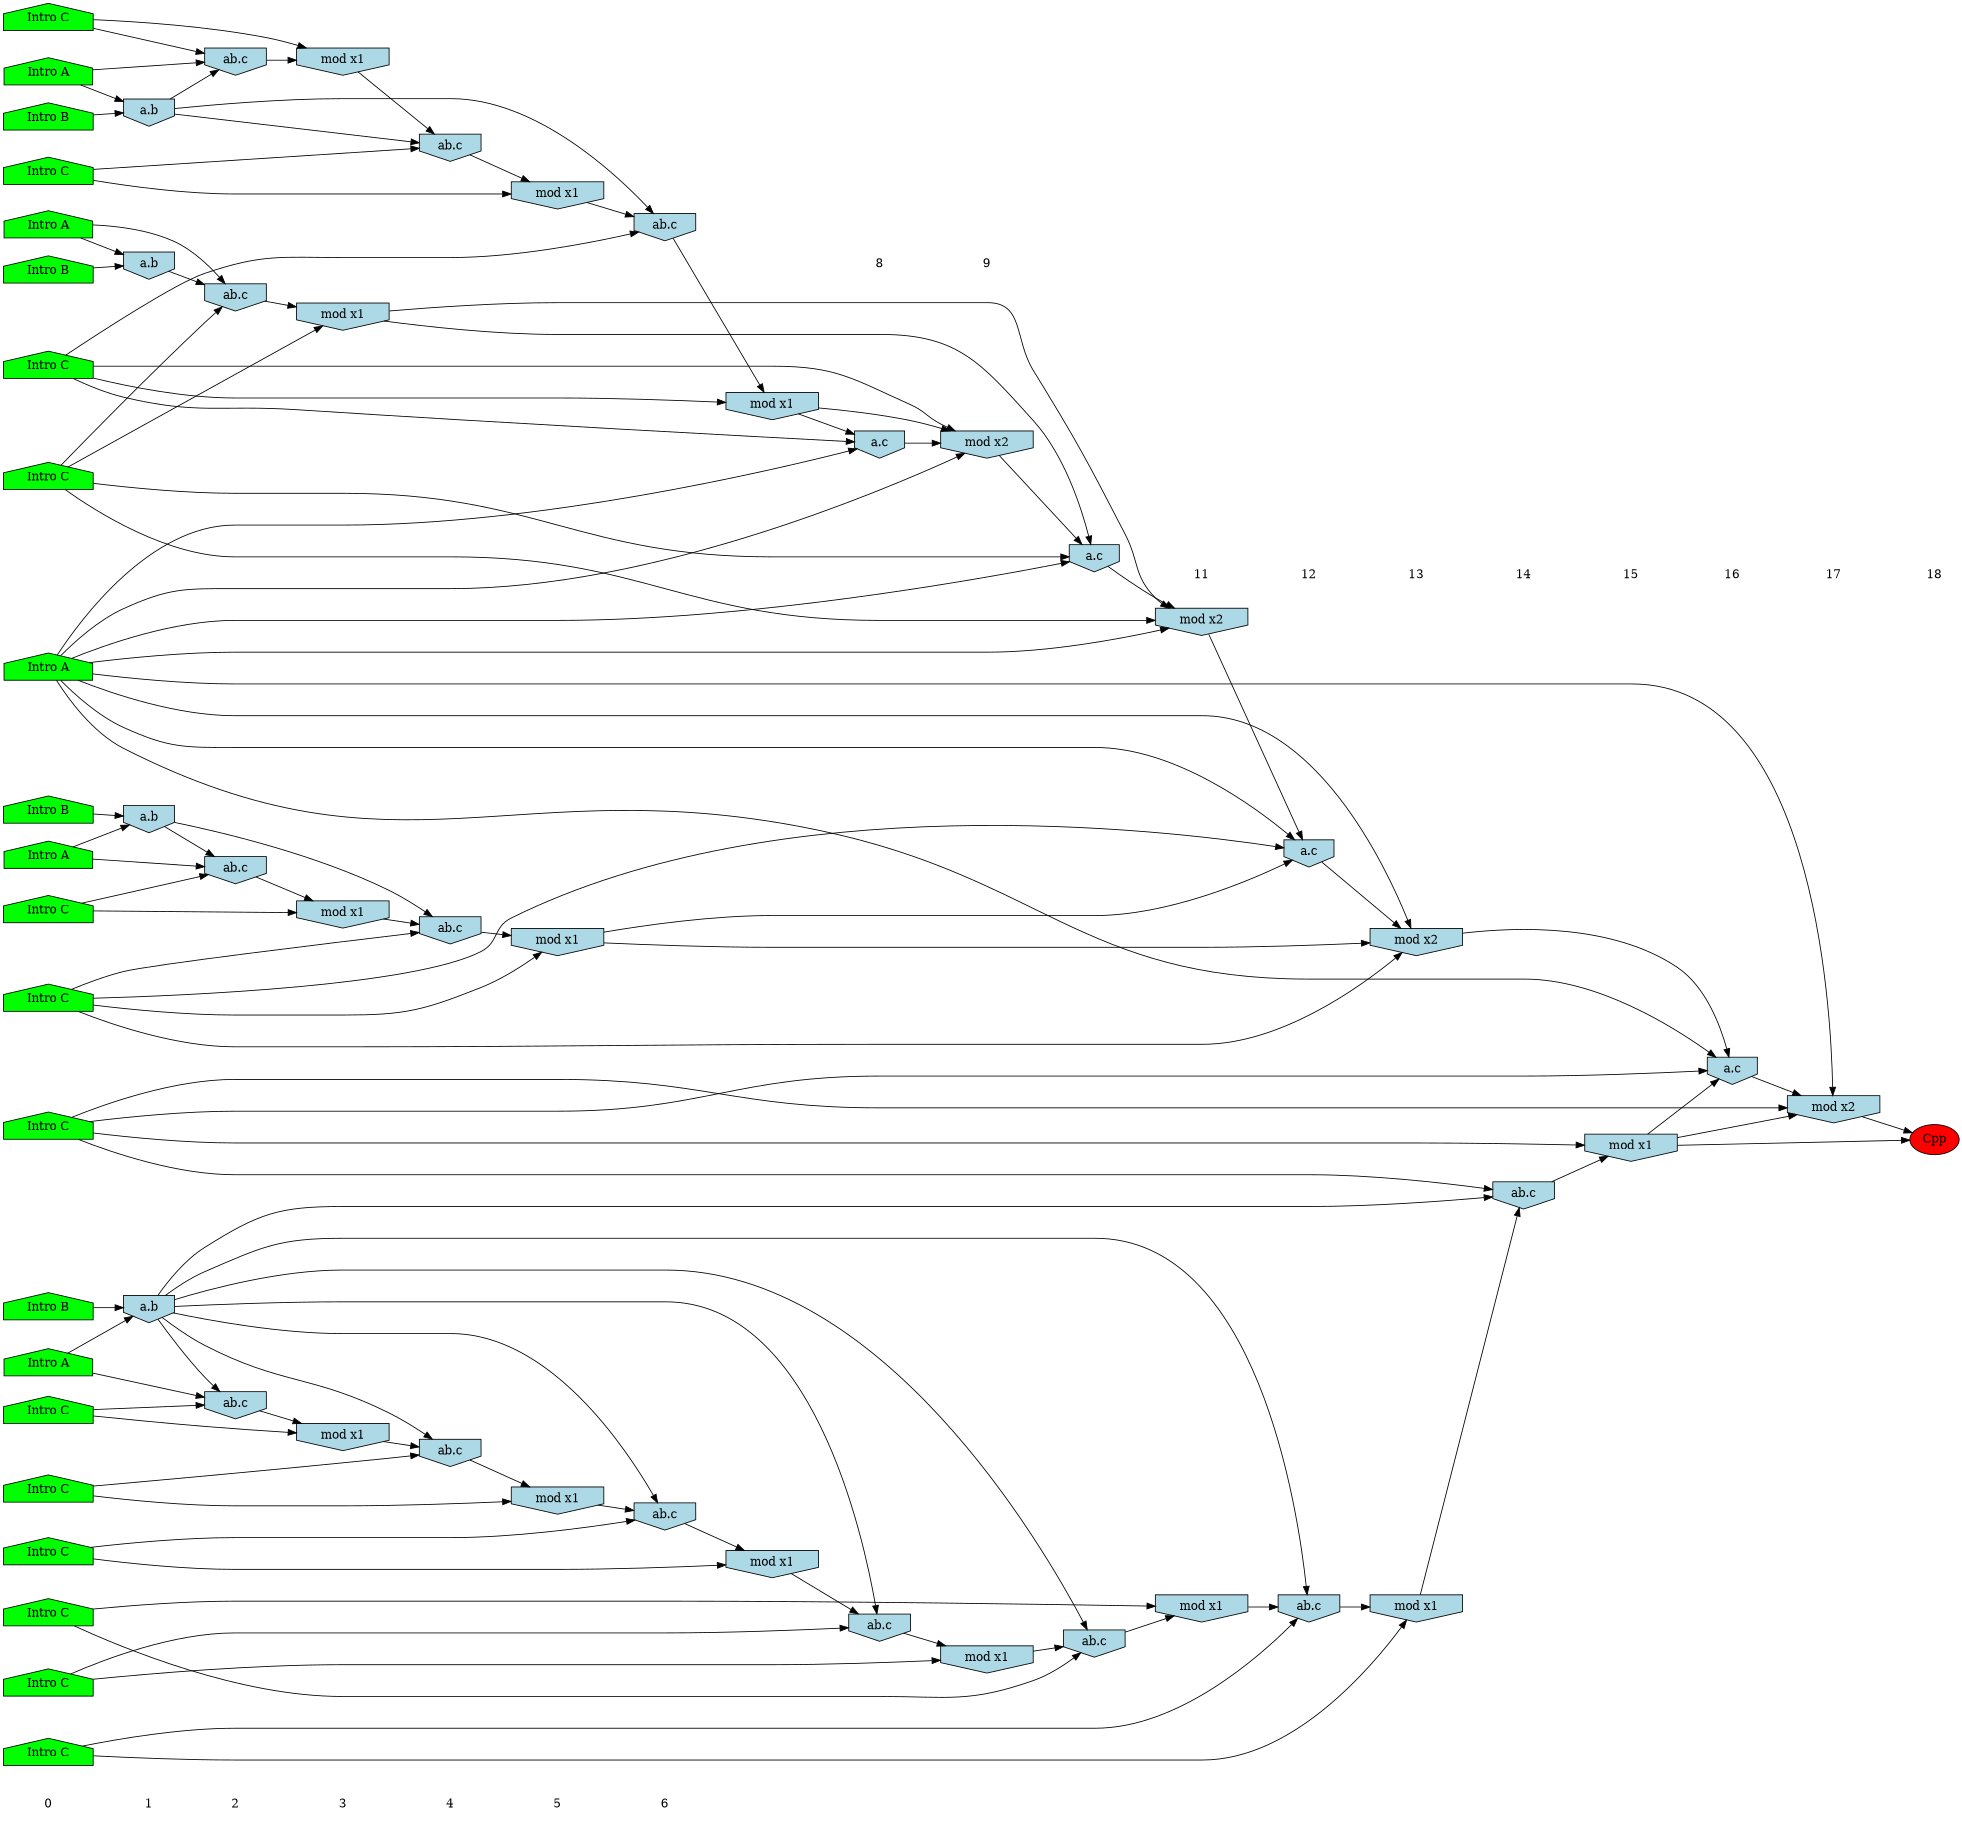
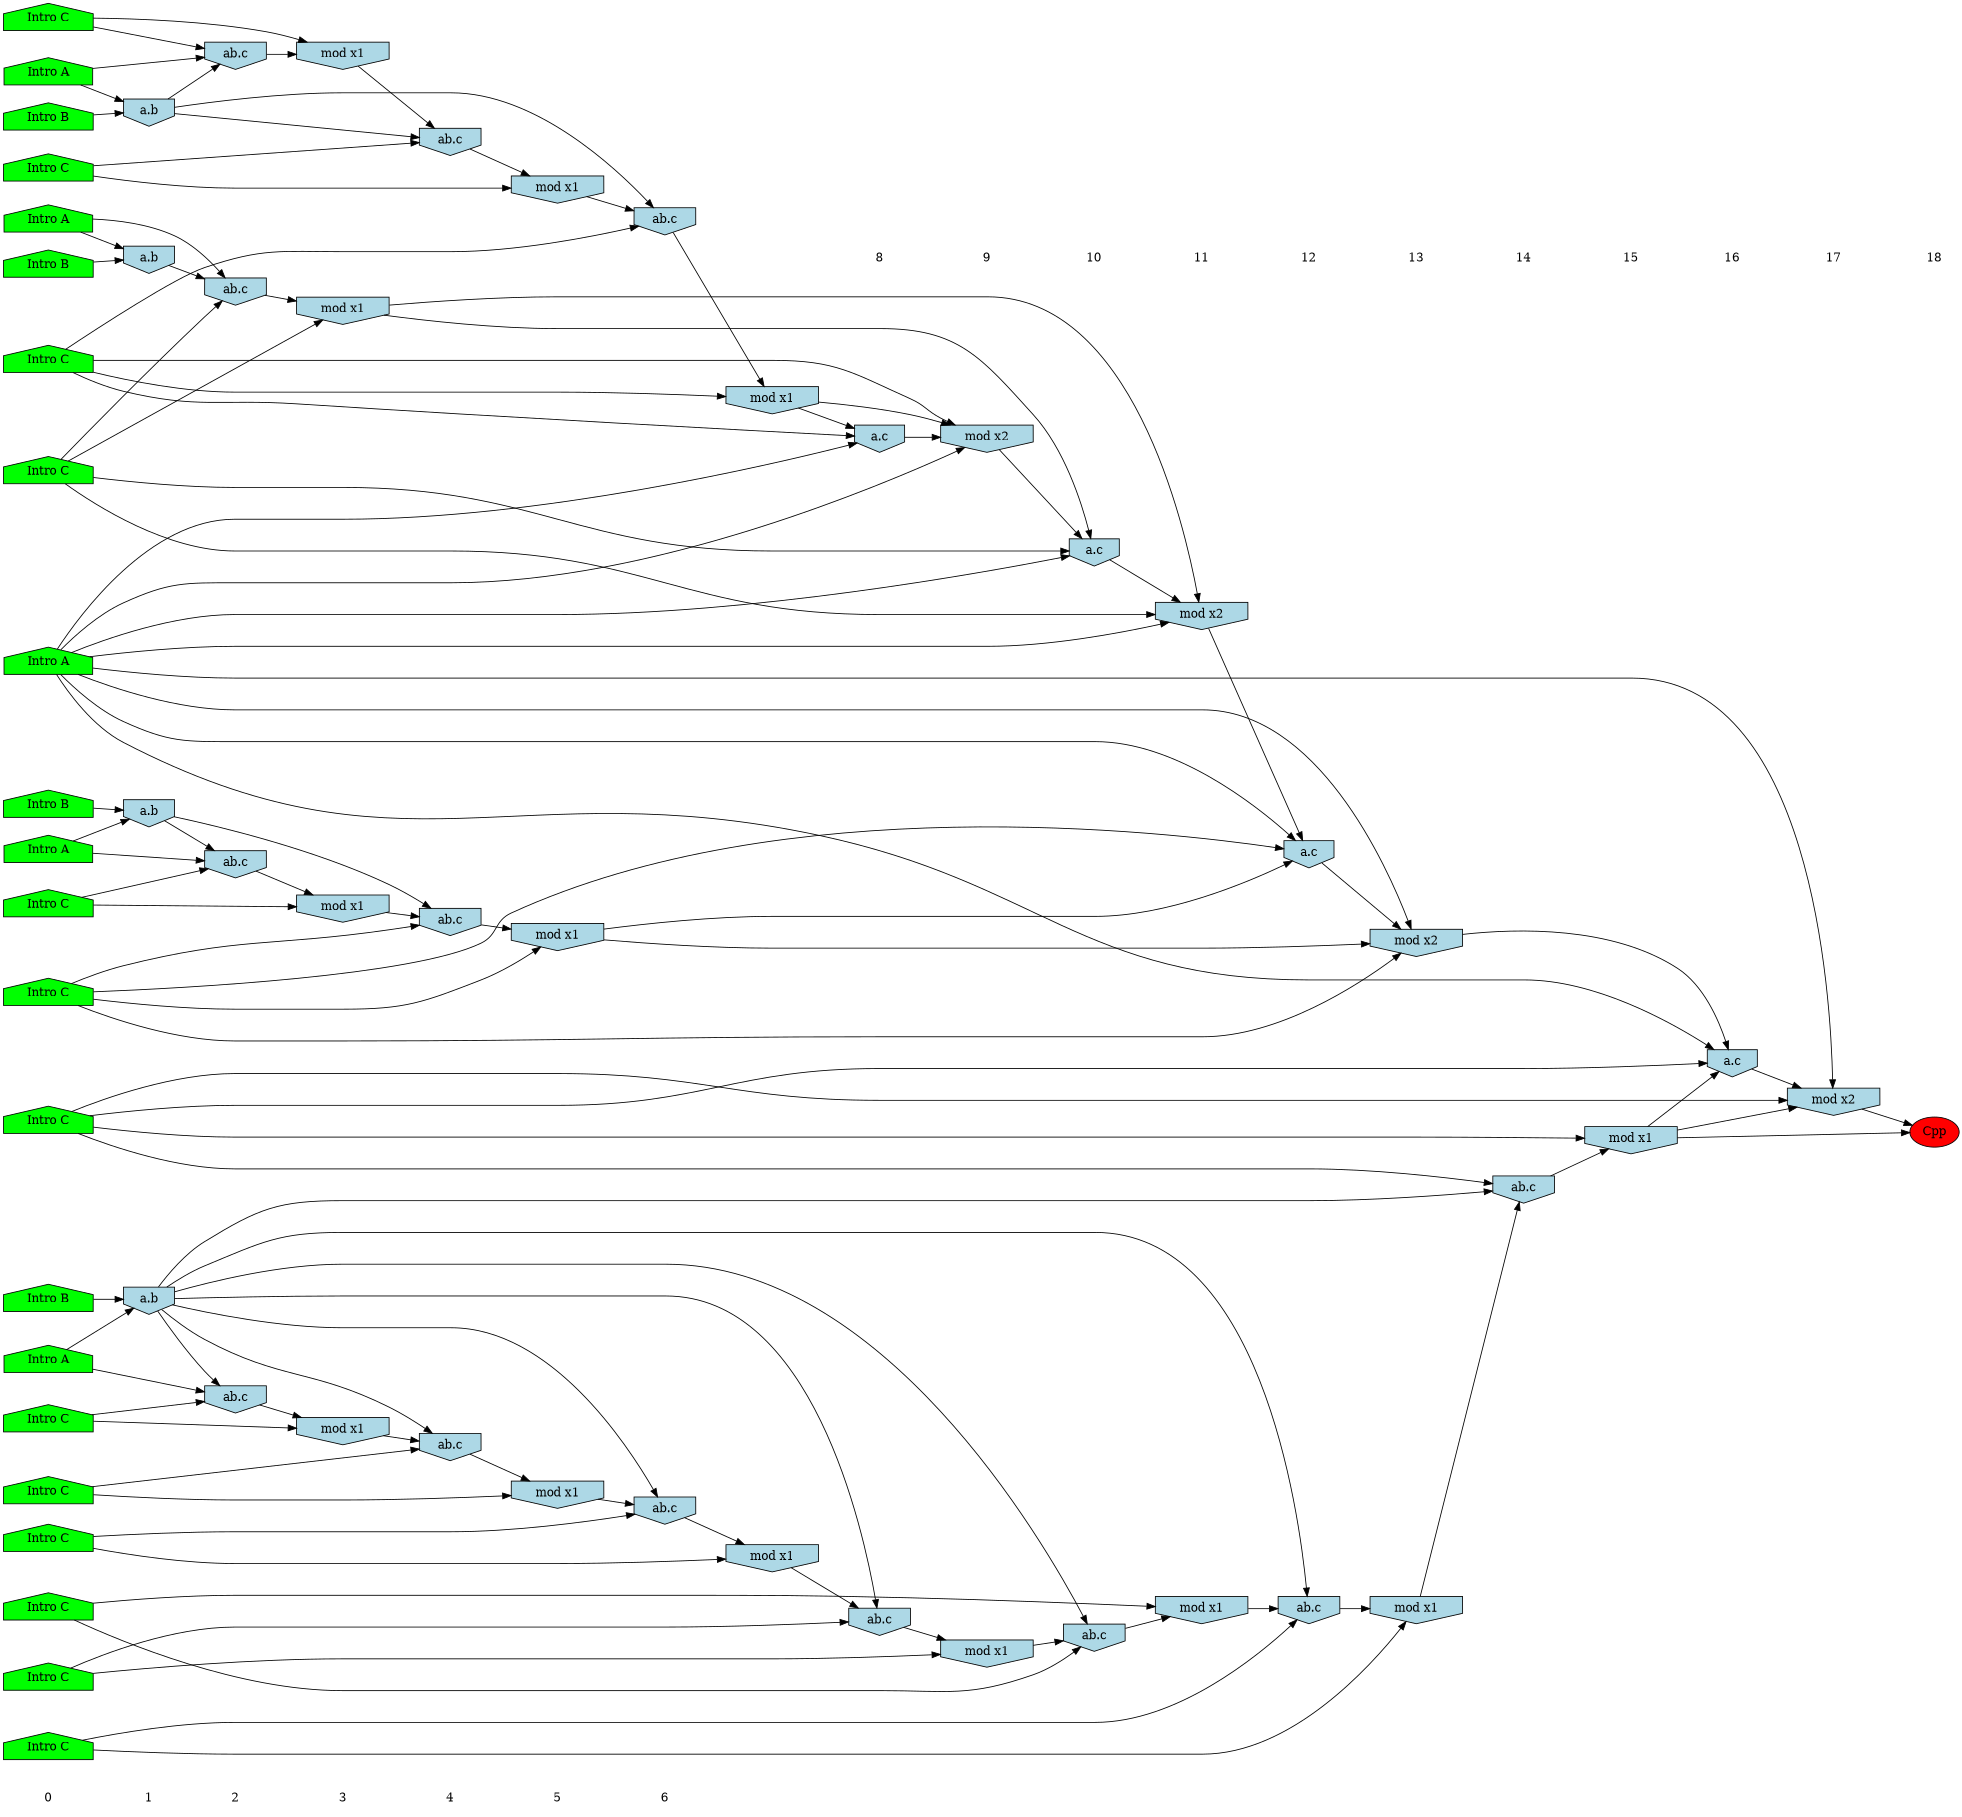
none -> (1094, 258)
